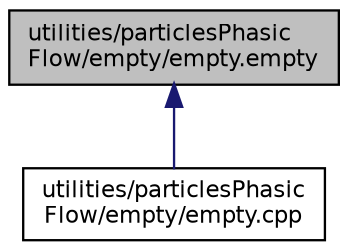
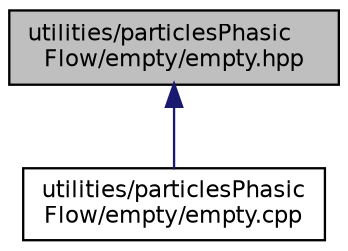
(174, 48) -> (174, 48)
